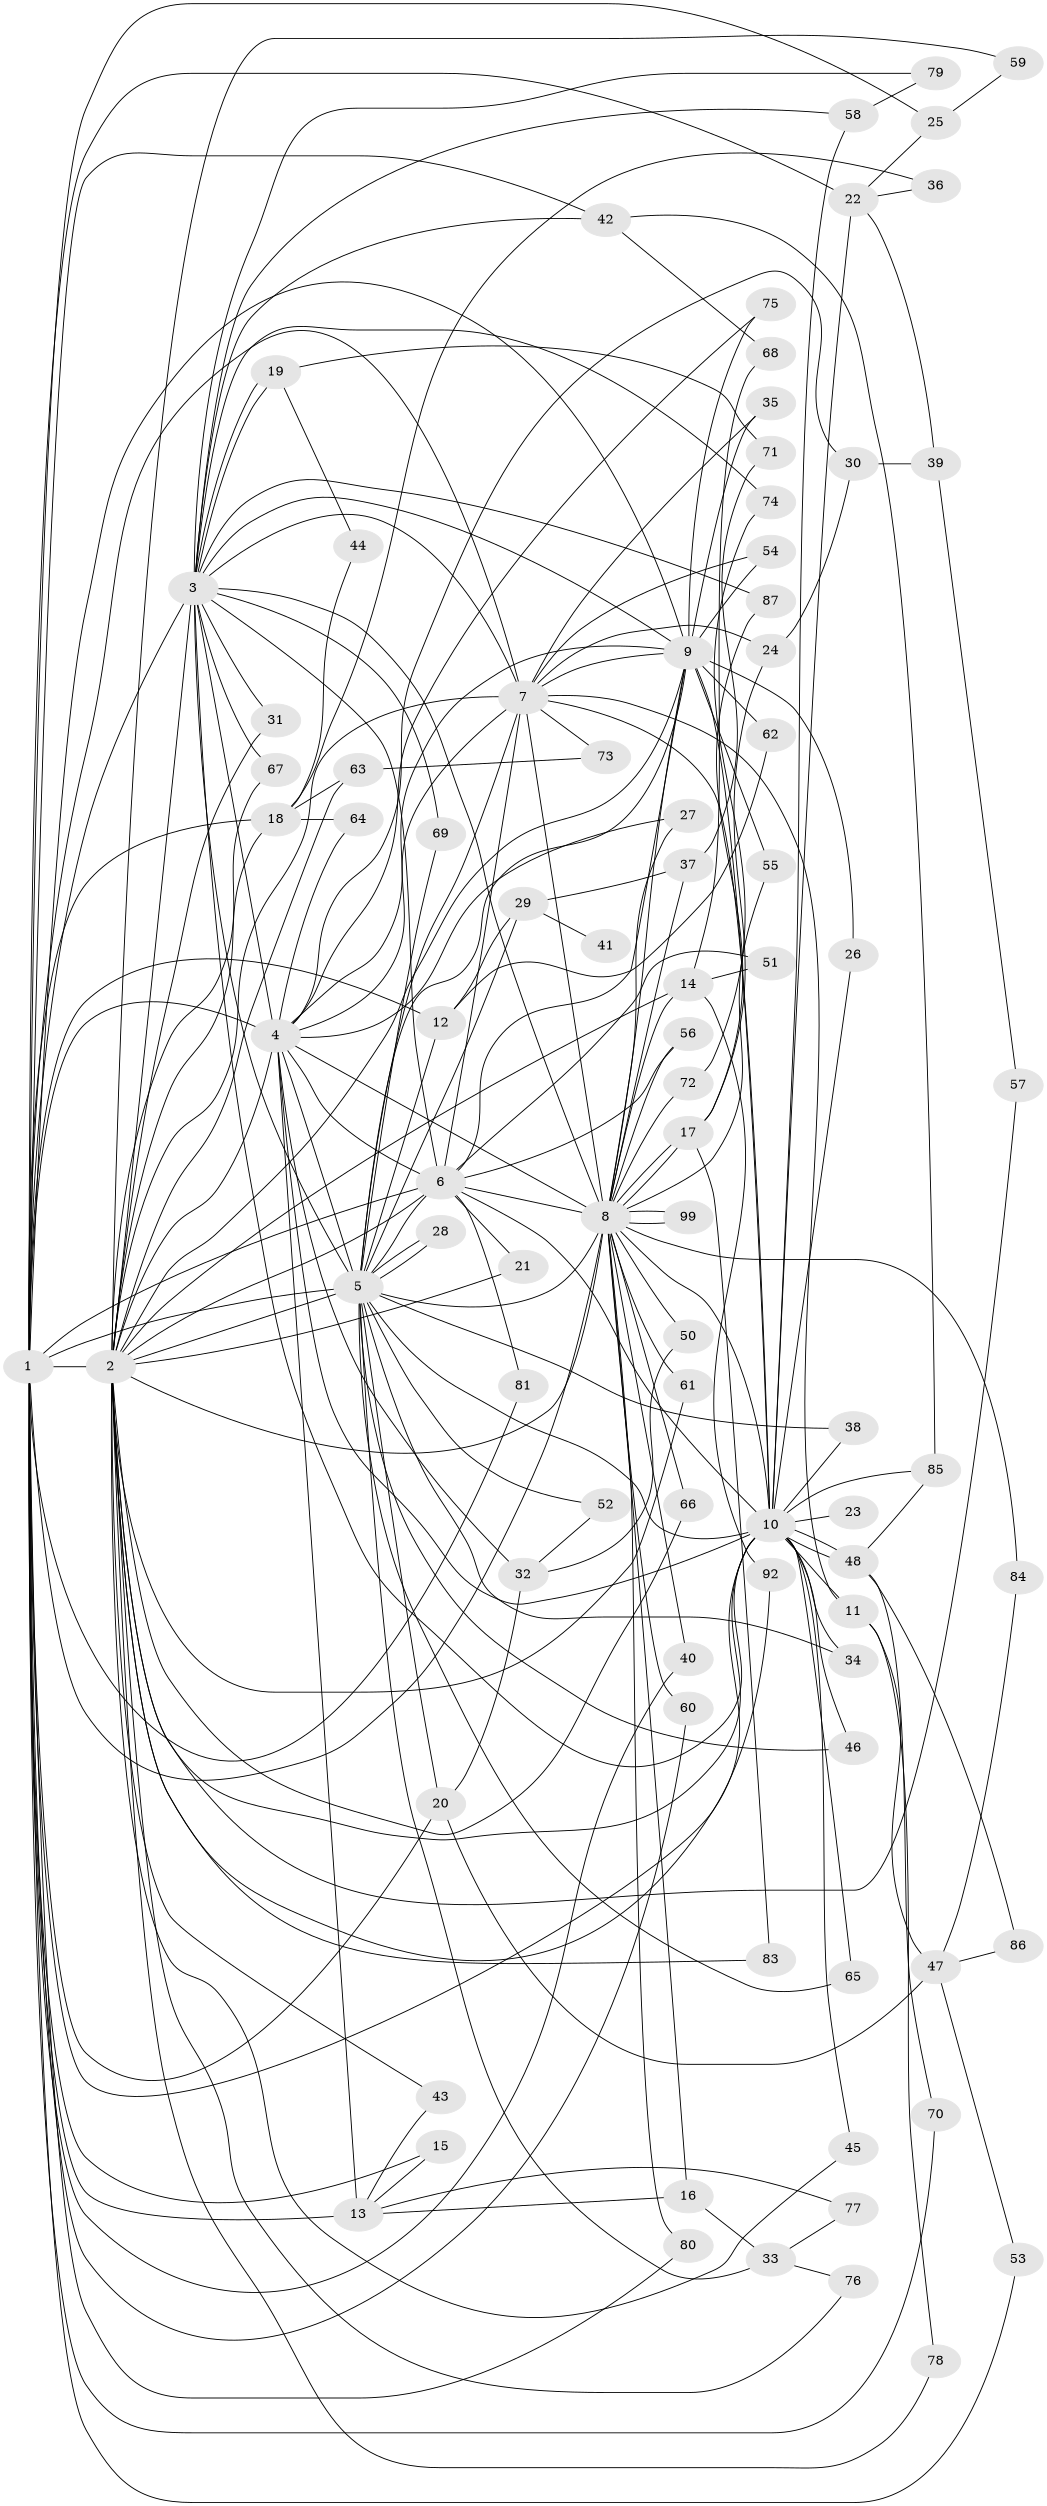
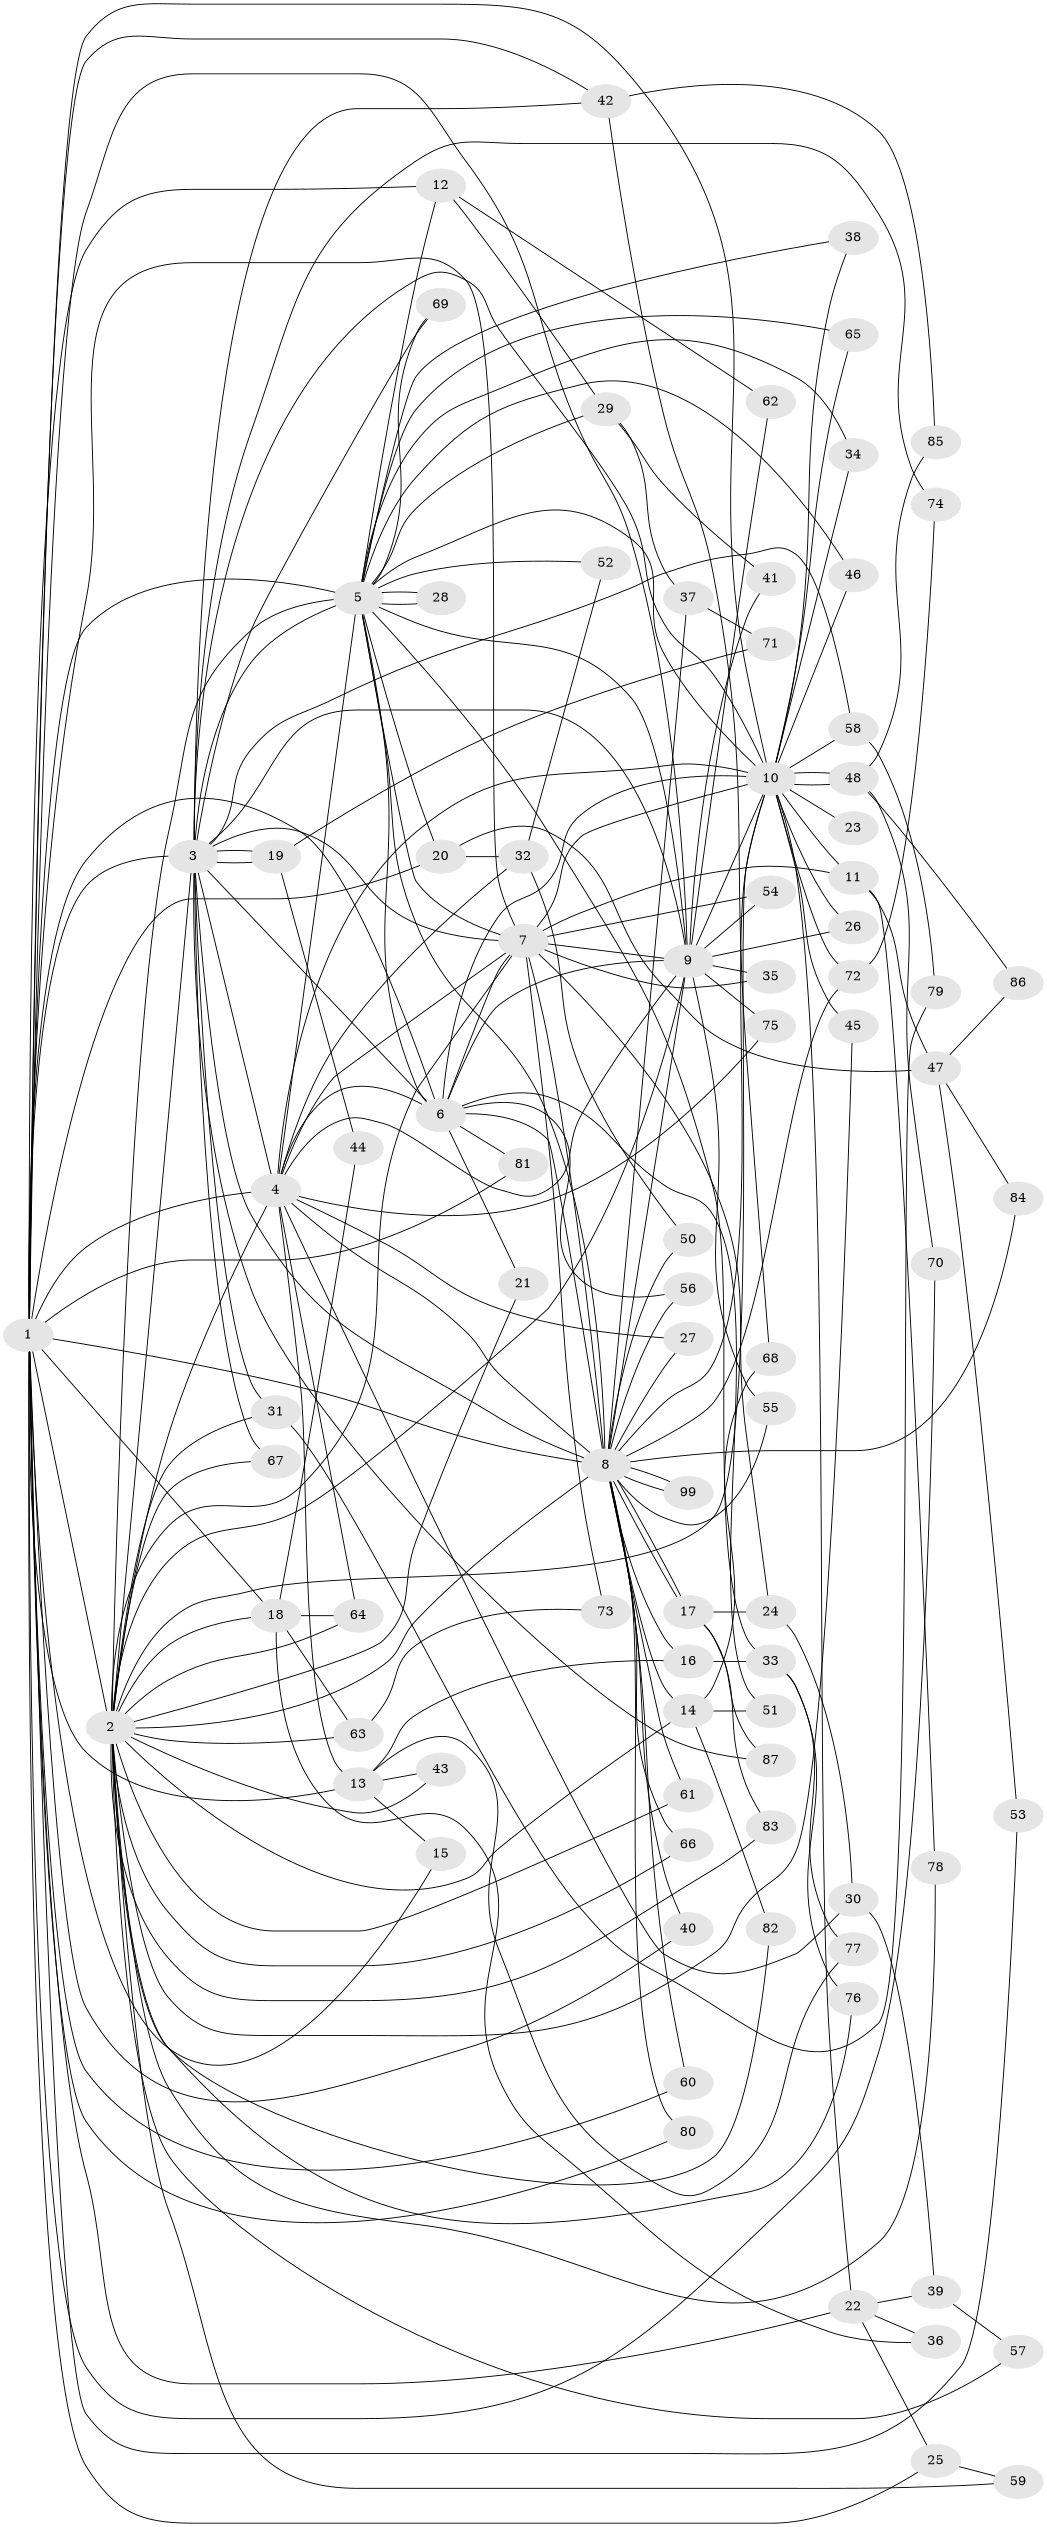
(375, 108) -> (879, 2018)
none -> (711, 757)
(276, 1275) -> (226, 1659)
(846, 1482) -> (809, 903)
(771, 1575) -> (771, 1929)
